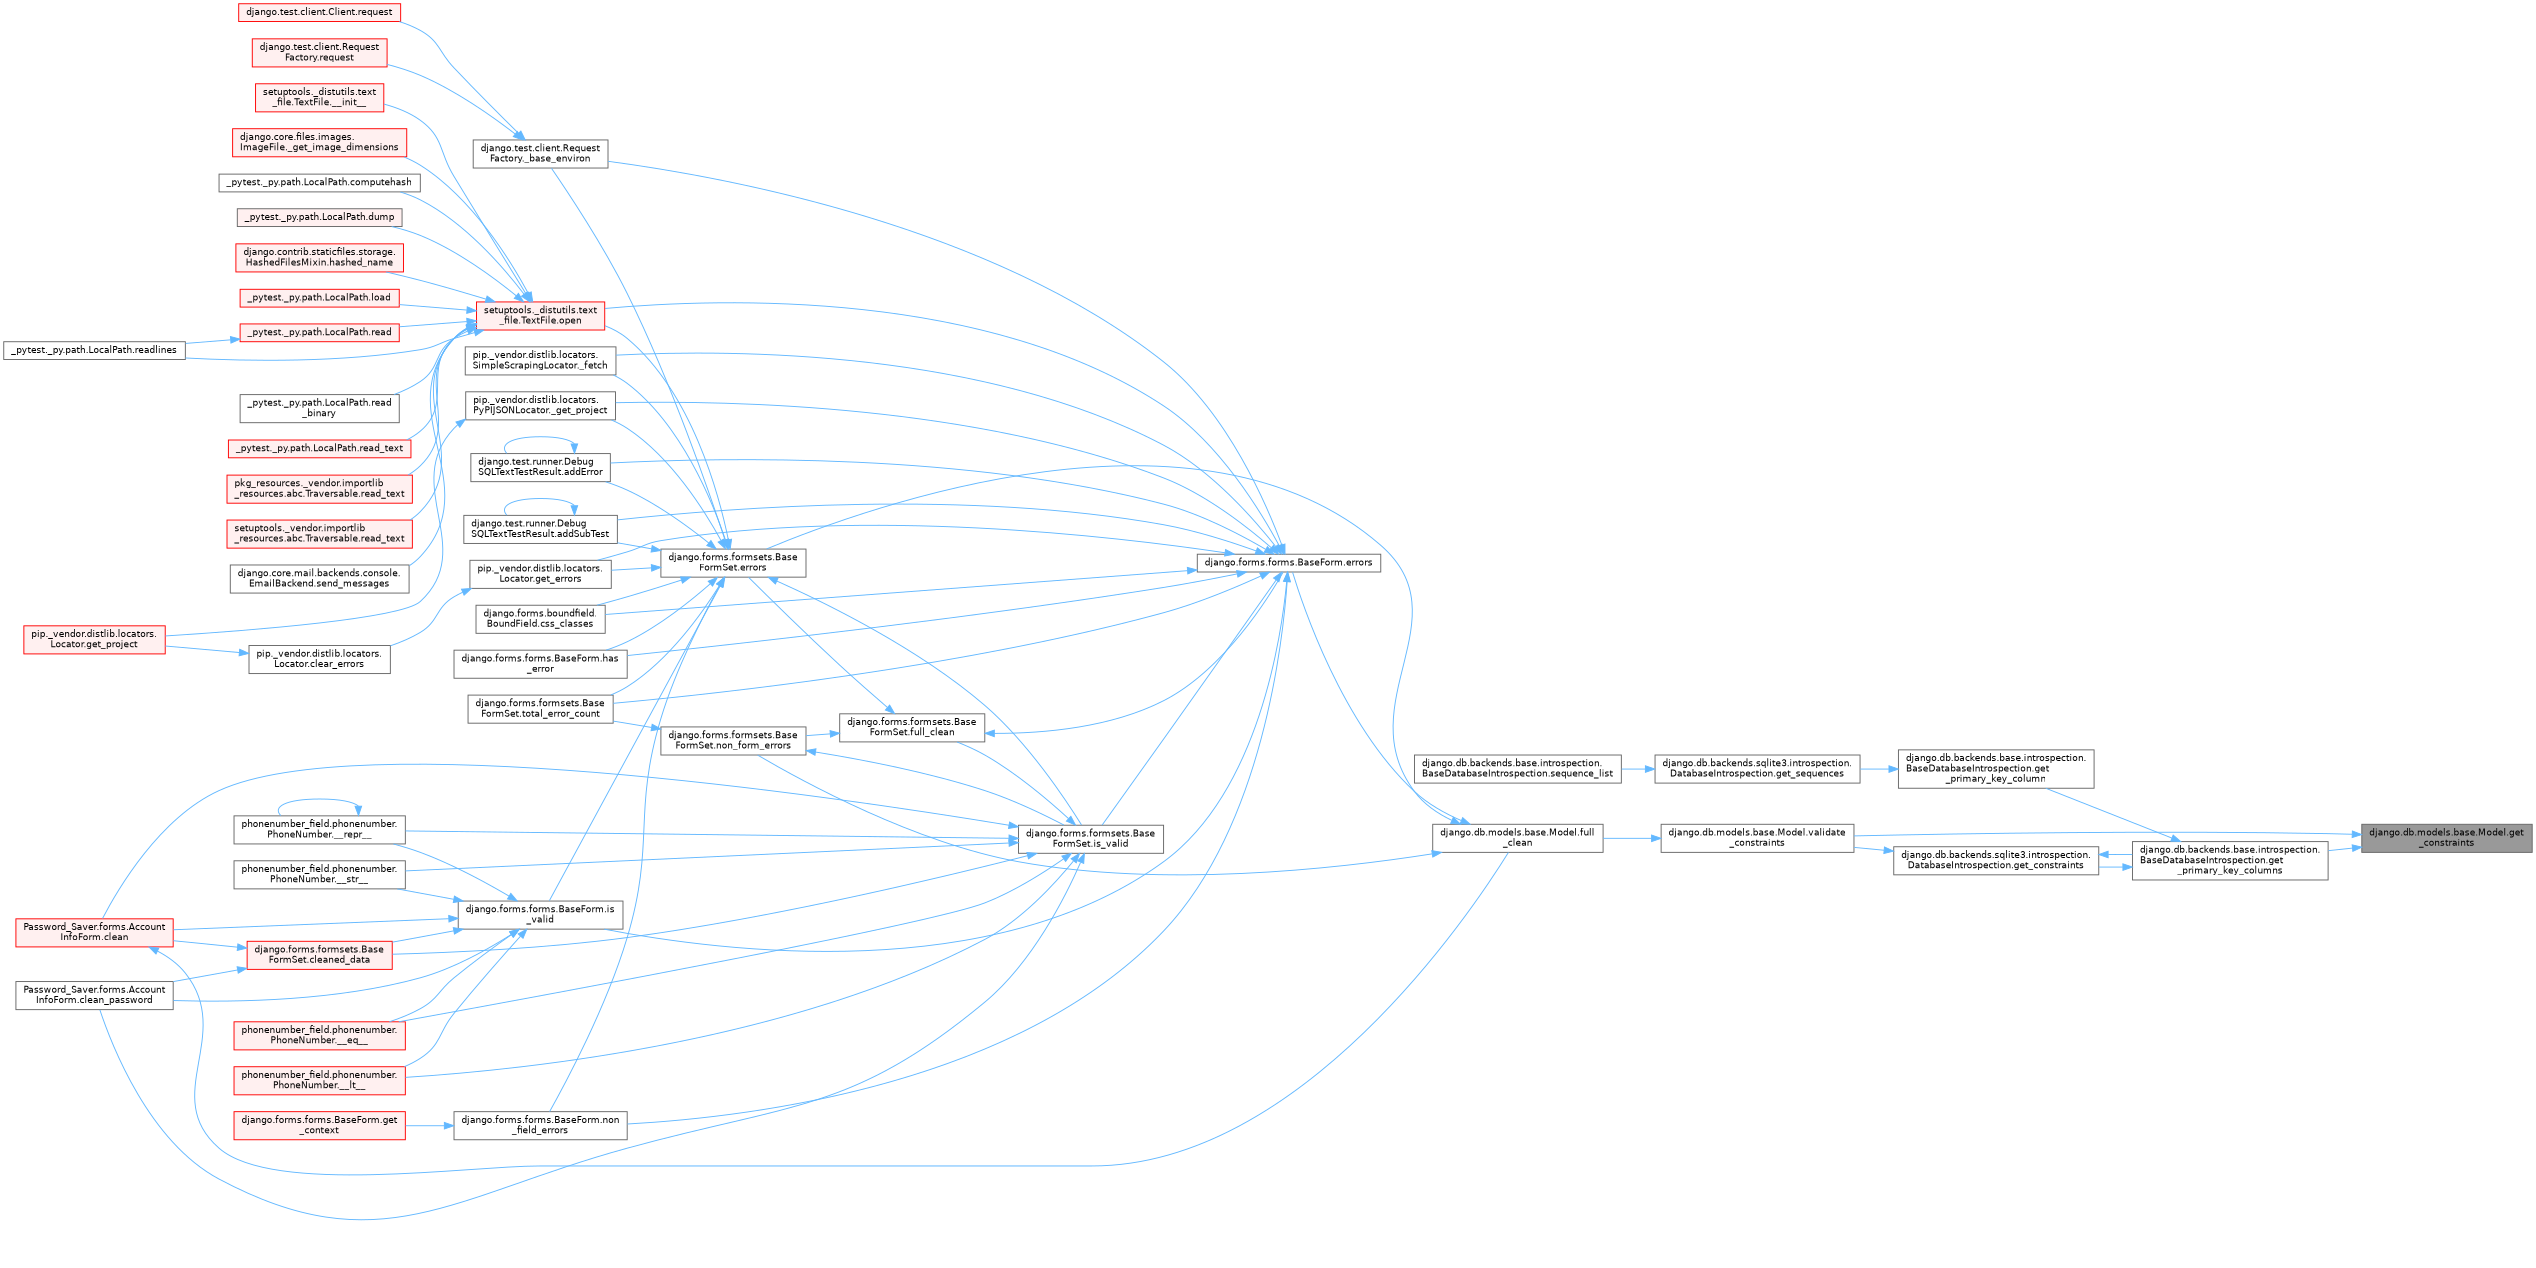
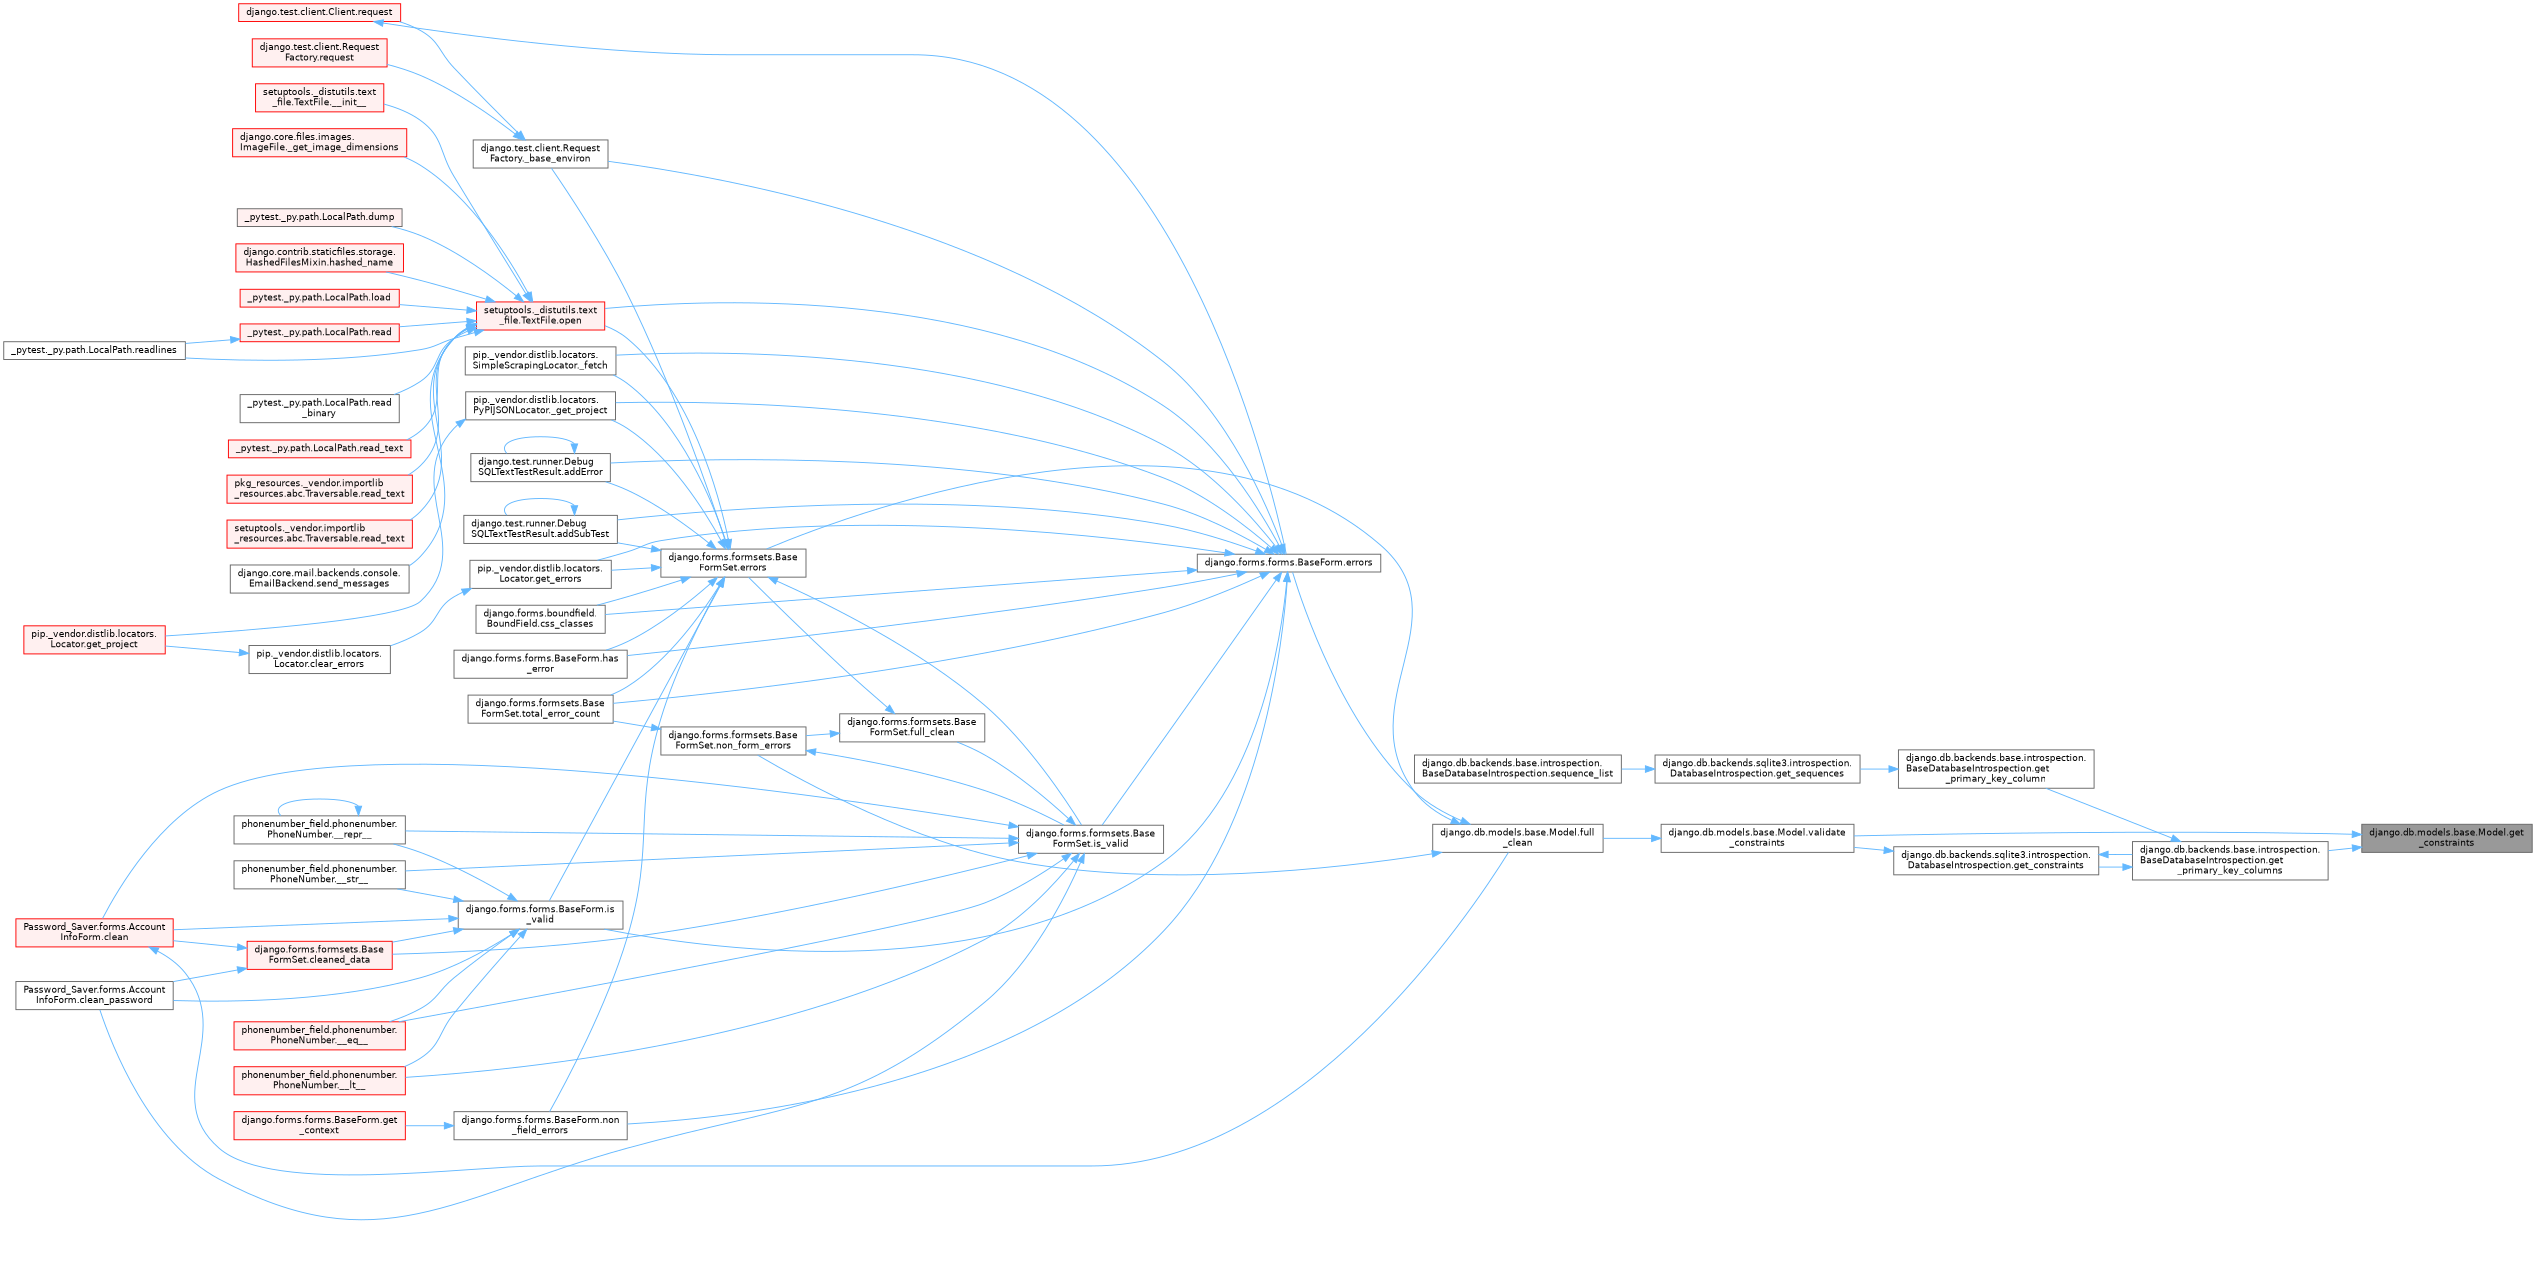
(320, 183) -> none
(1165, 700) -> (979, 68)
